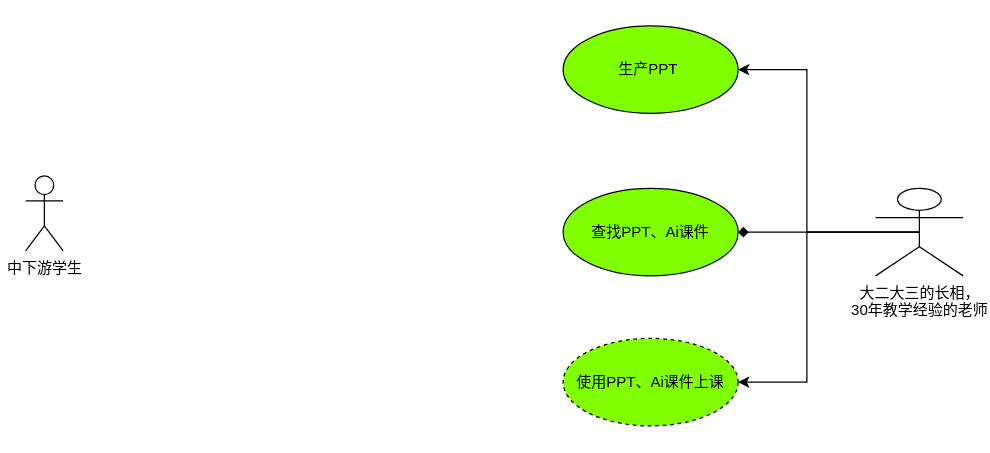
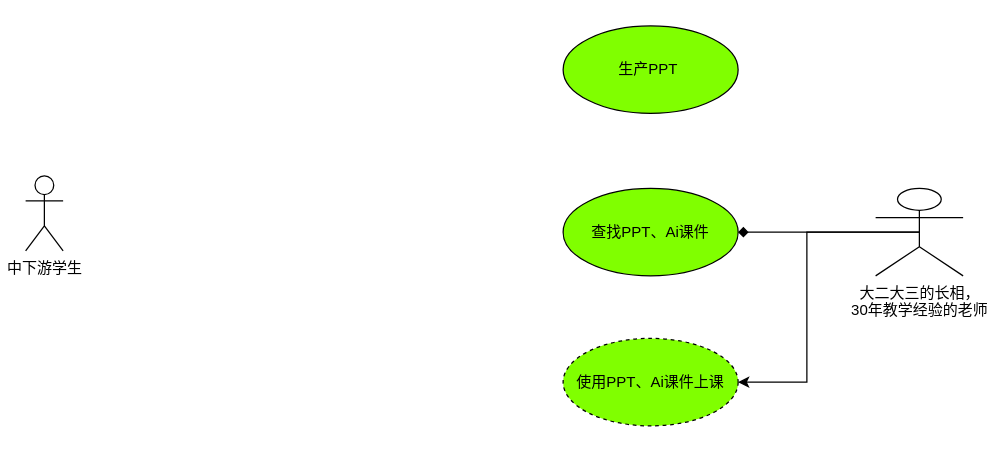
(807, 119) -> none
